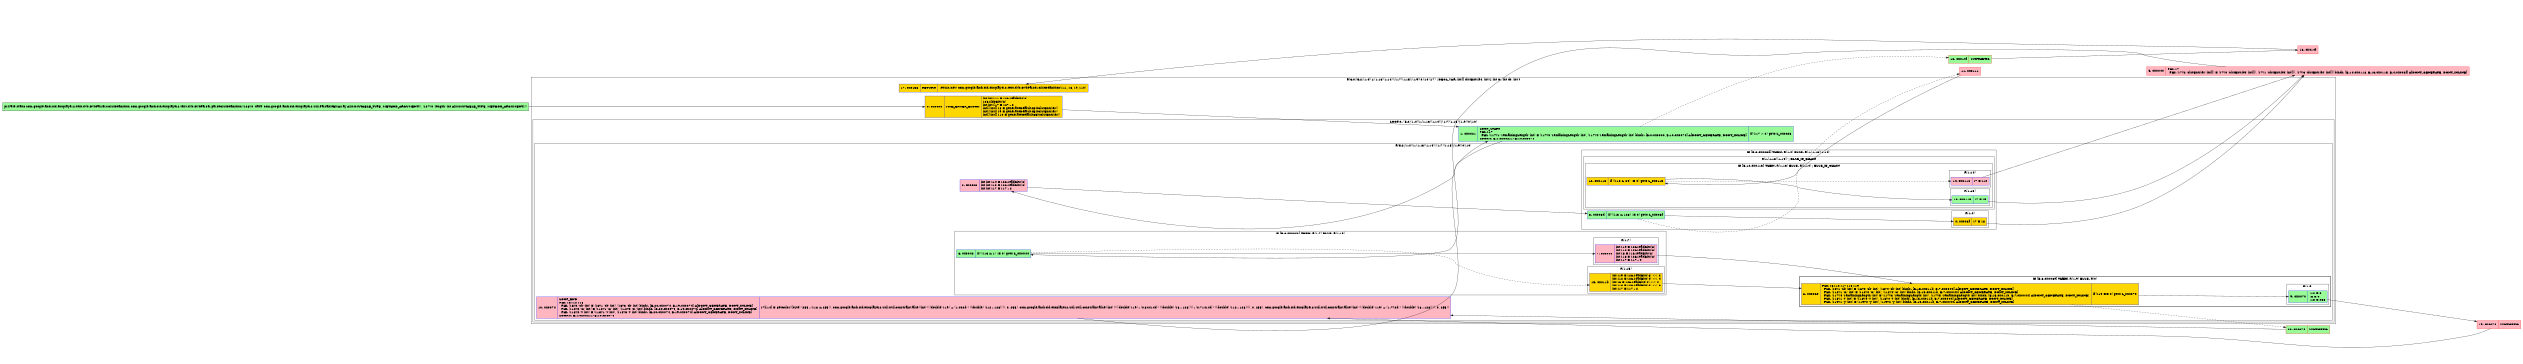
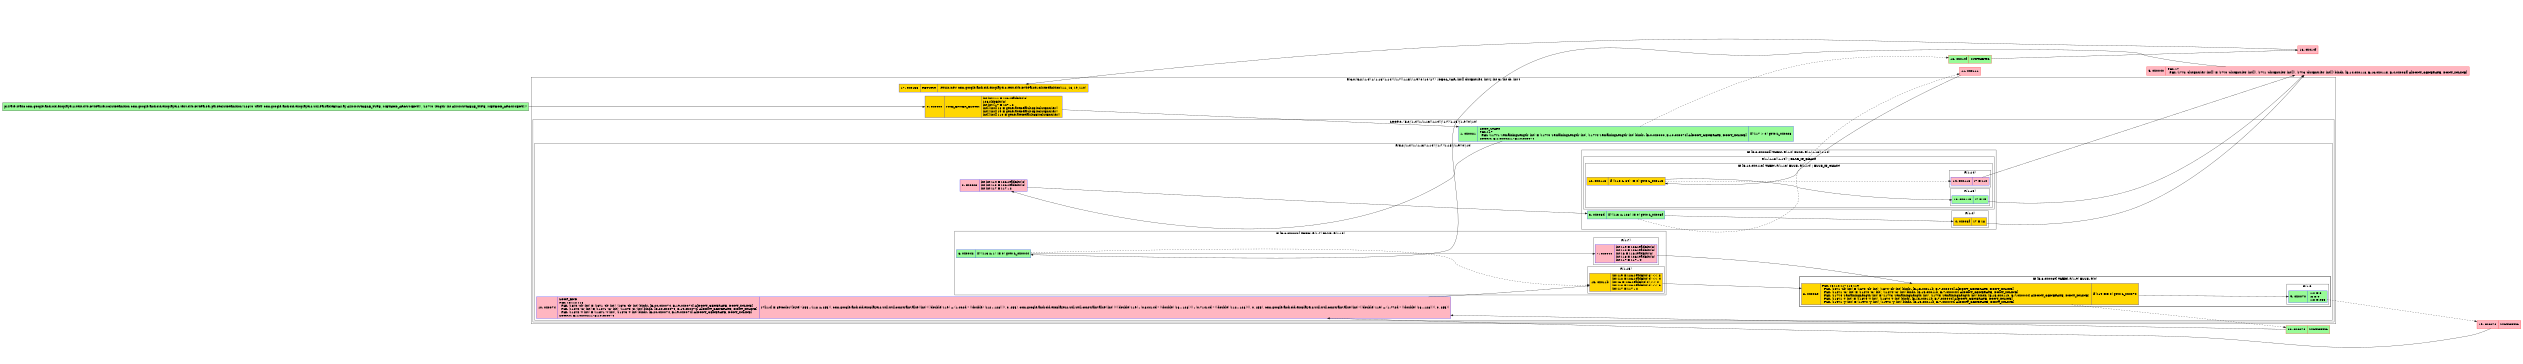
(2401, 310) -> (2401, 310)
(1352, 327) -> (1508, 292)
